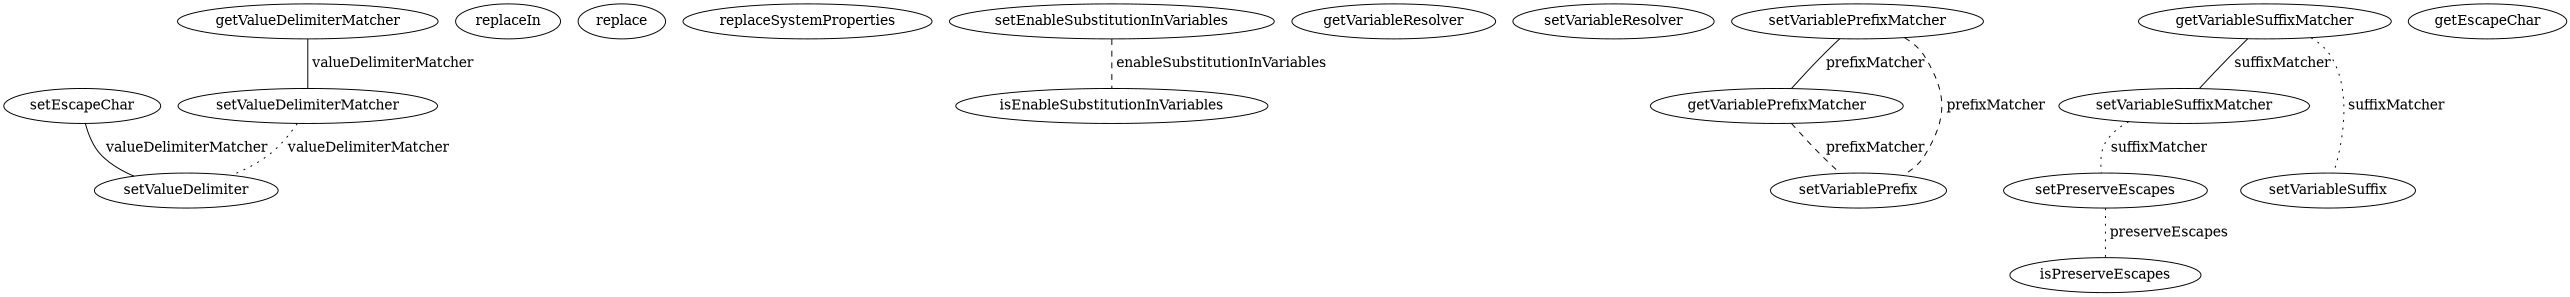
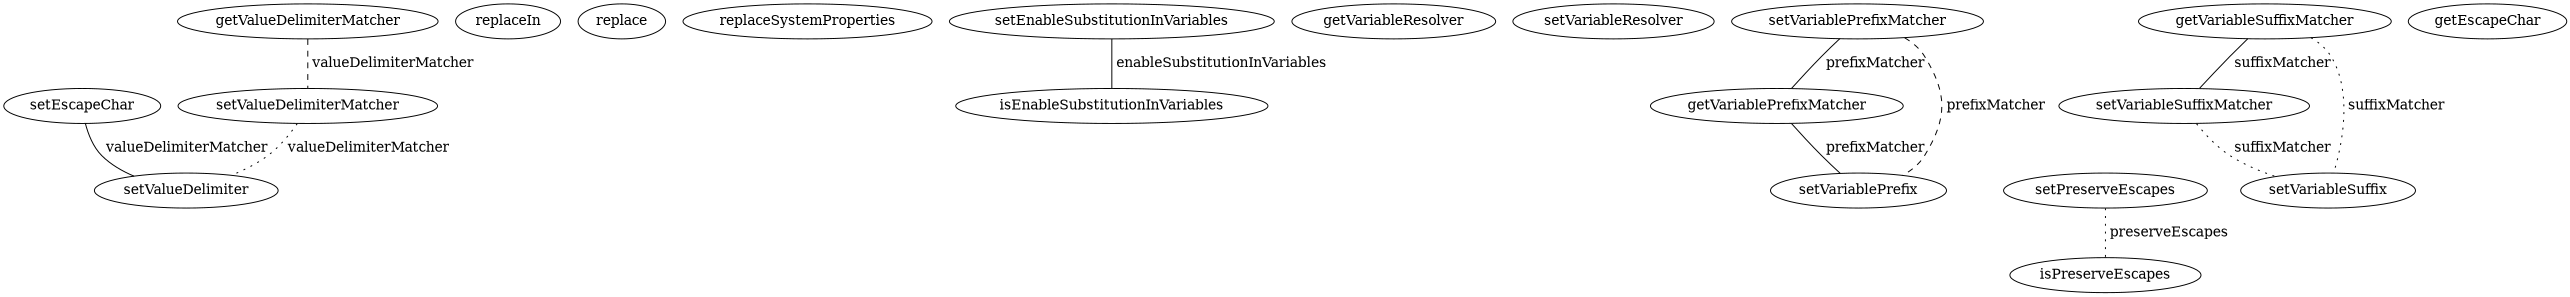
(308, 64) -> (308, 64)
(1112, 64) -> (1112, 64)
(2106, 142) -> (2232, 157)
(1815, 149) -> (1815, 149)
